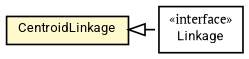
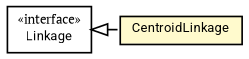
(151, 30) -> (114, 30)
